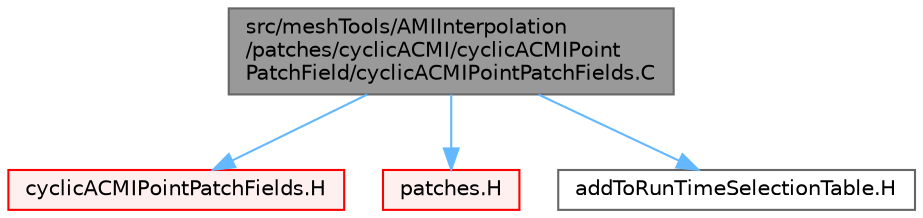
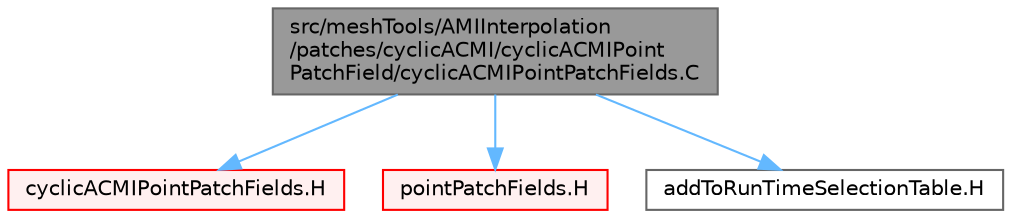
(451, 190) -> (495, 190)
